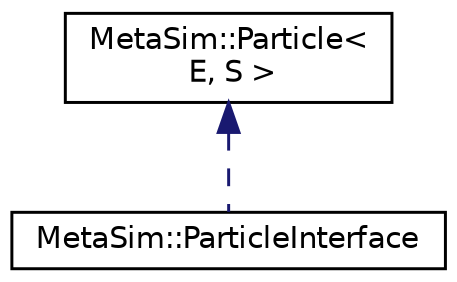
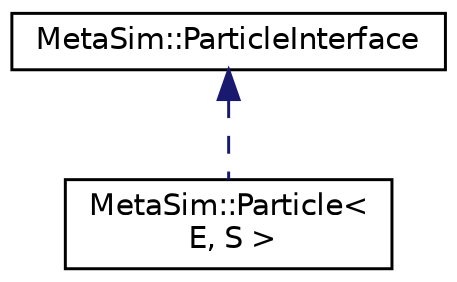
(229, 172) -> (229, 140)
